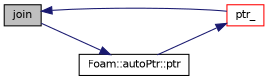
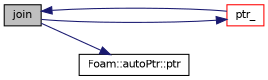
(187, 41) -> (129, 22)
